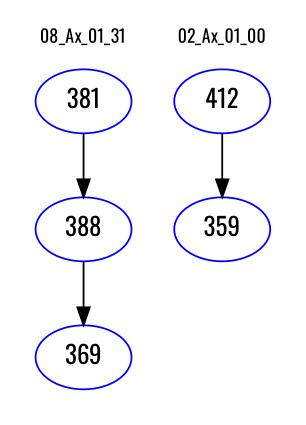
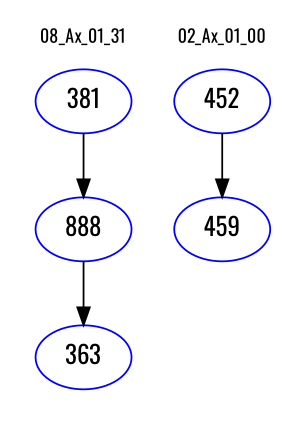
(222, 101) -> (222, 101)
(84, 229) -> (84, 229)
(222, 229) -> (222, 229)
(84, 357) -> (84, 357)
